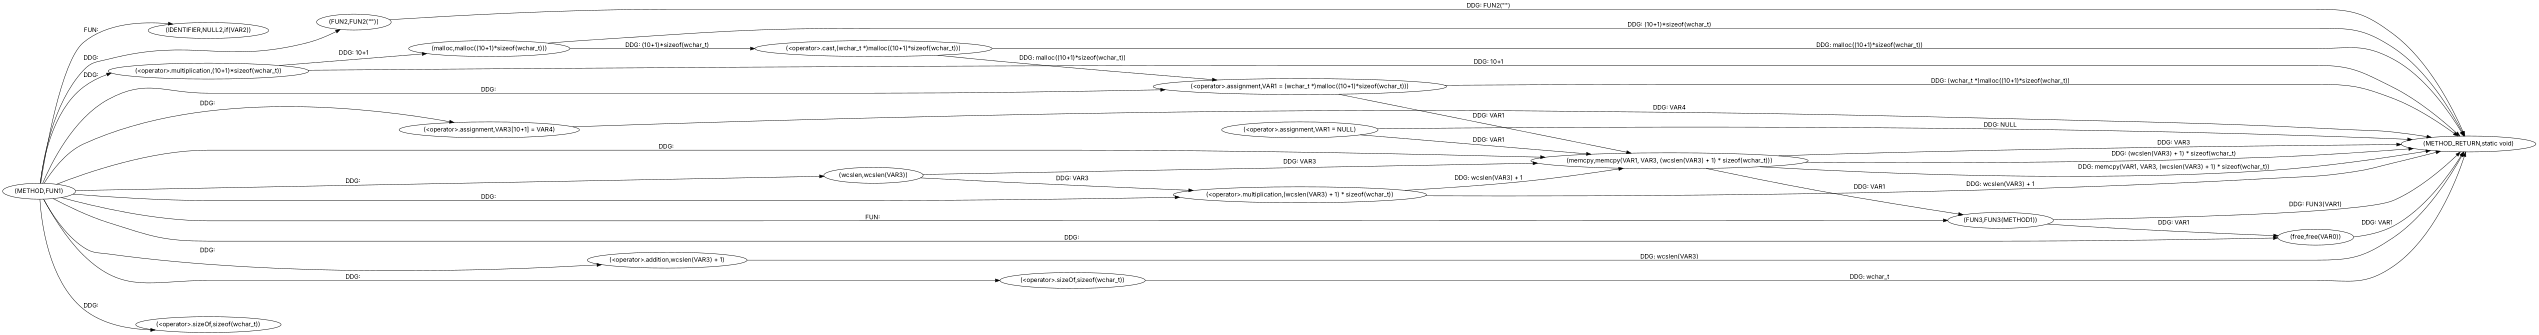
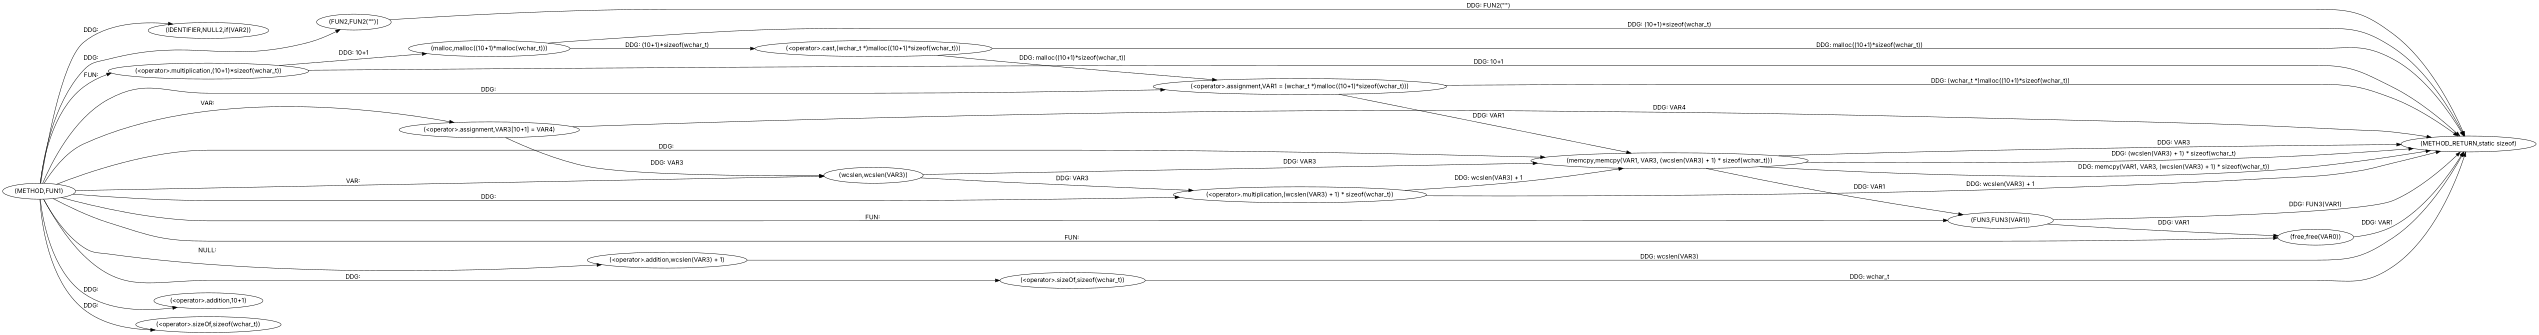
(92, 30) -> (92, 30)
(489, 49) -> (489, 49)
(92, 75) -> (92, 75)
(208, 104) -> (208, 104)
(1300, 130) -> none
(2469, 144) -> (2469, 144)
none -> (660, 173)
(354, 181) -> (354, 181)
(2001, 220) -> (2001, 220)
(1073, 238) -> (1073, 238)
(208, 251) -> (208, 251)
none -> (208, 301)
